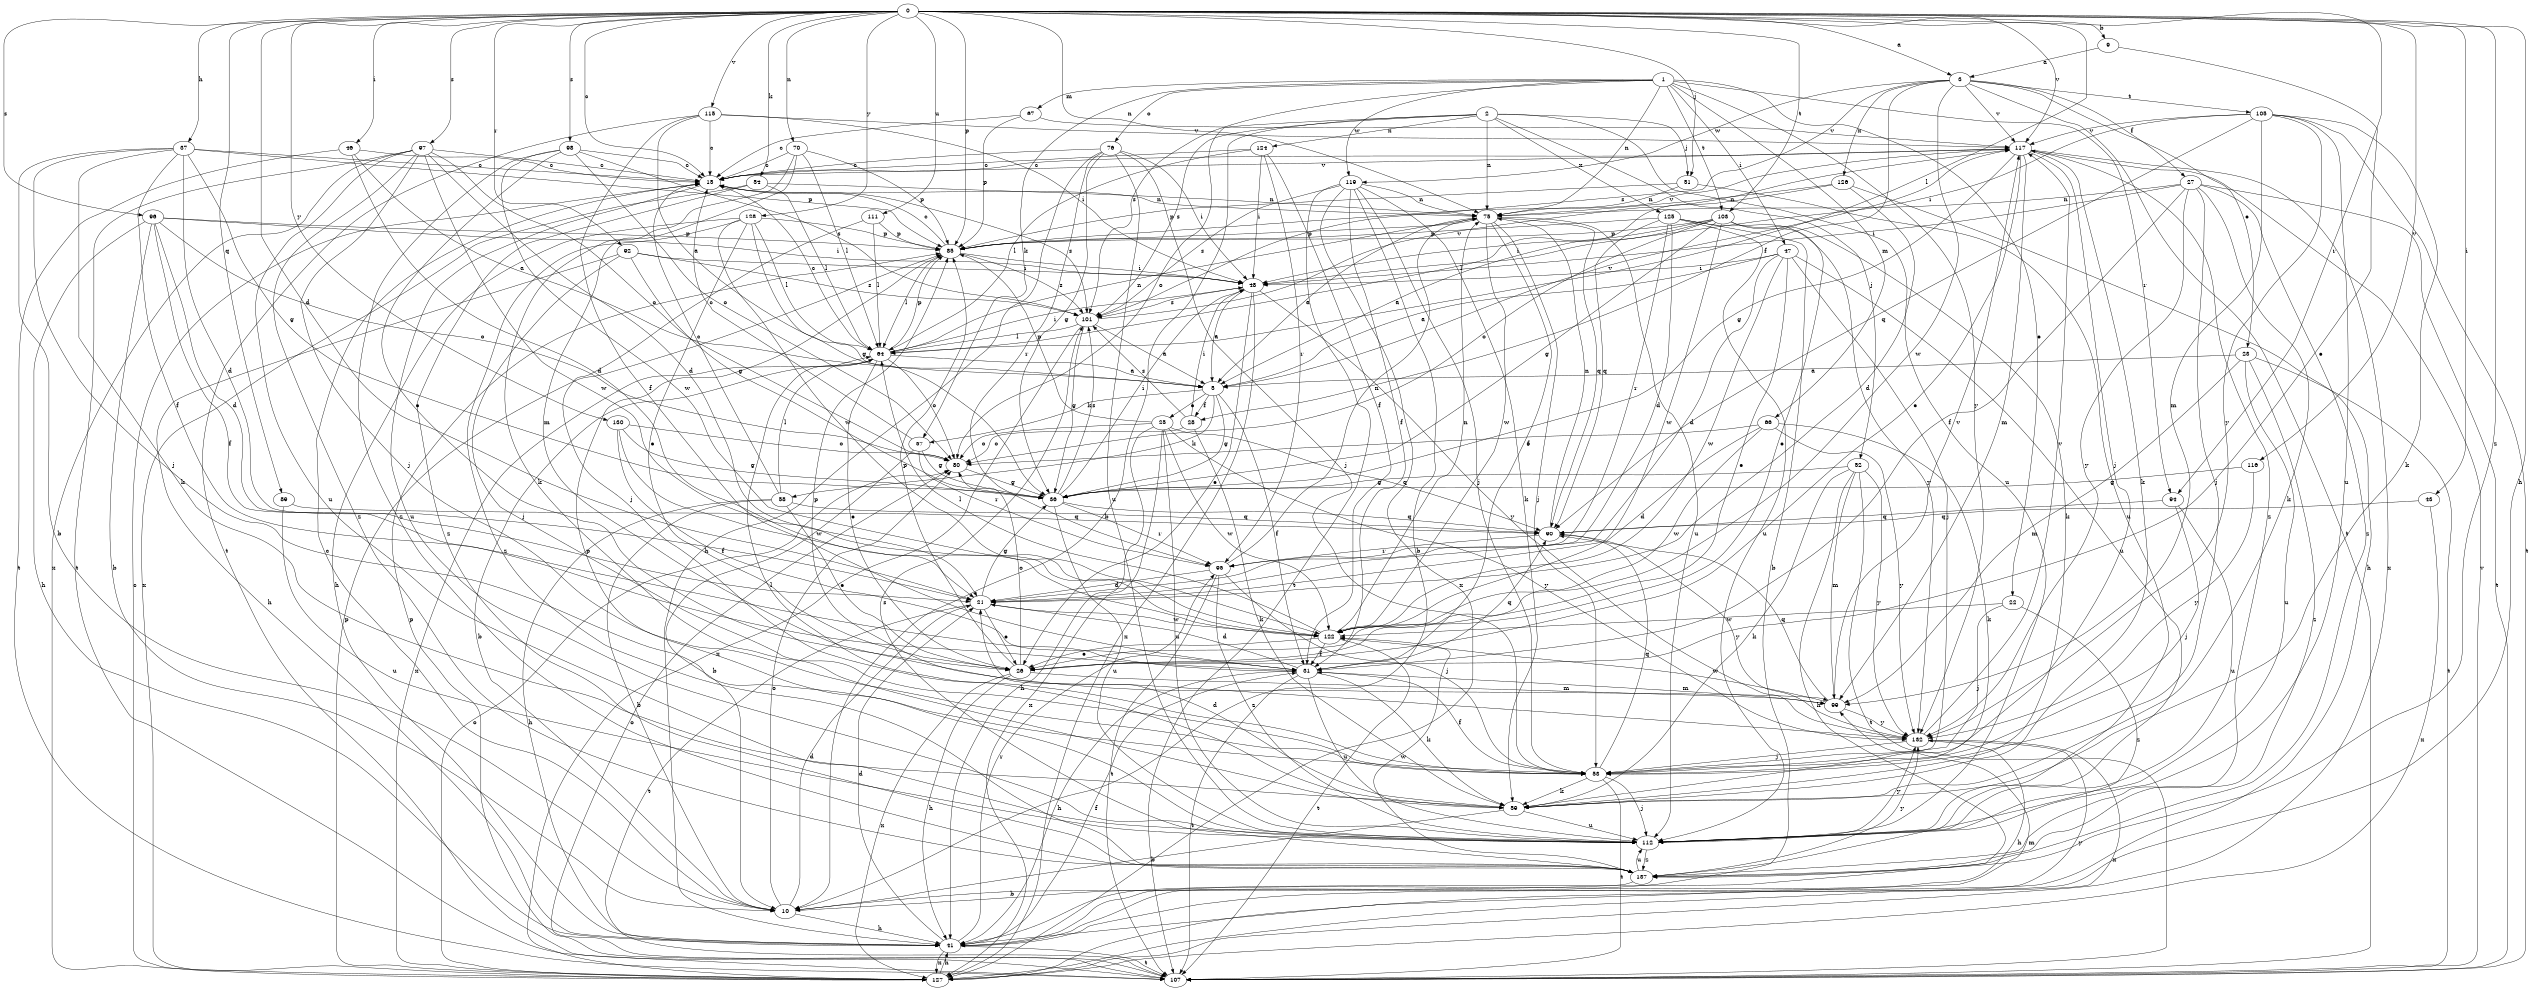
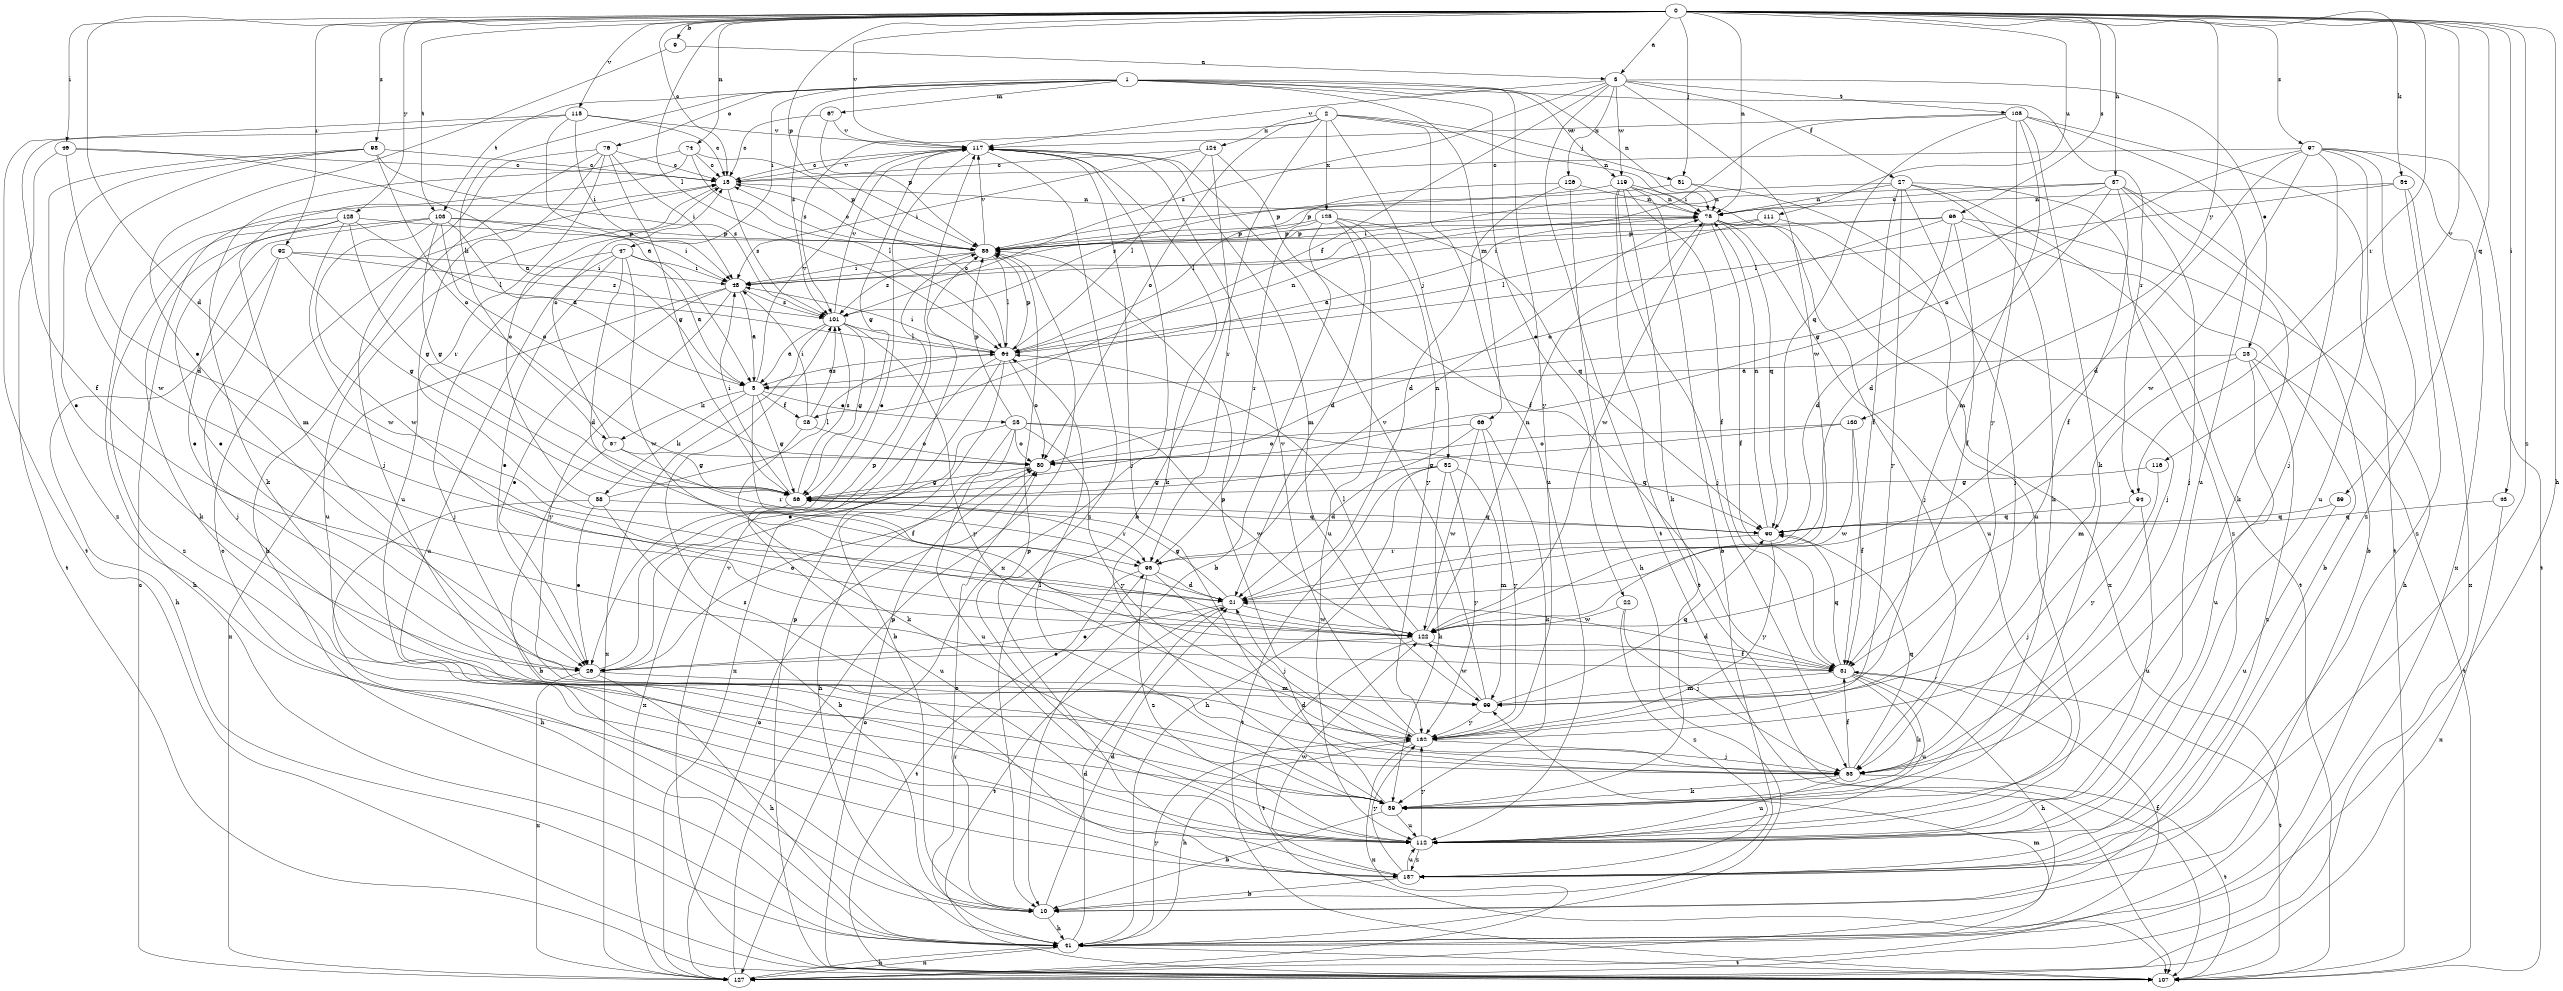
(797, 148) -> (689, 148)
(445, 165) -> (1913, 195)
none -> (1059, 606)
(1642, 809) -> (1761, 809)
